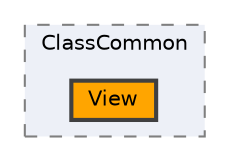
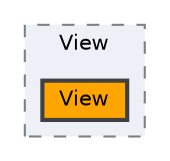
(115, 44) -> (85, 44)
